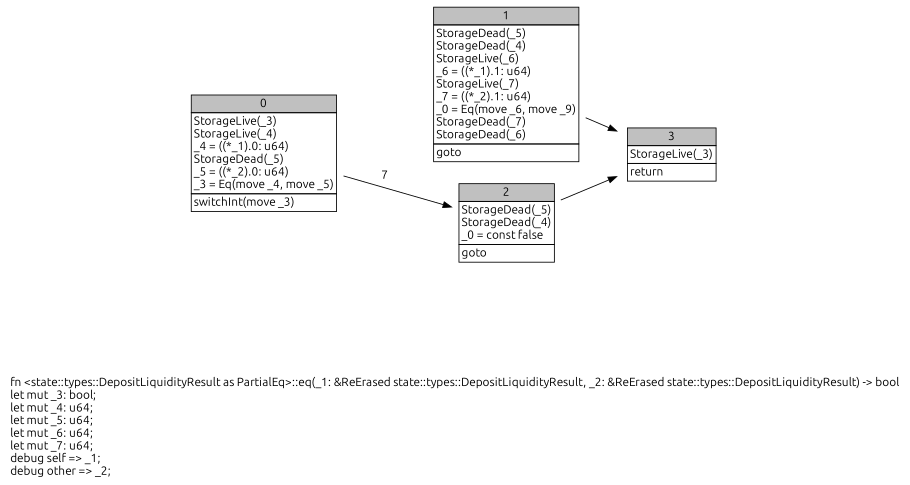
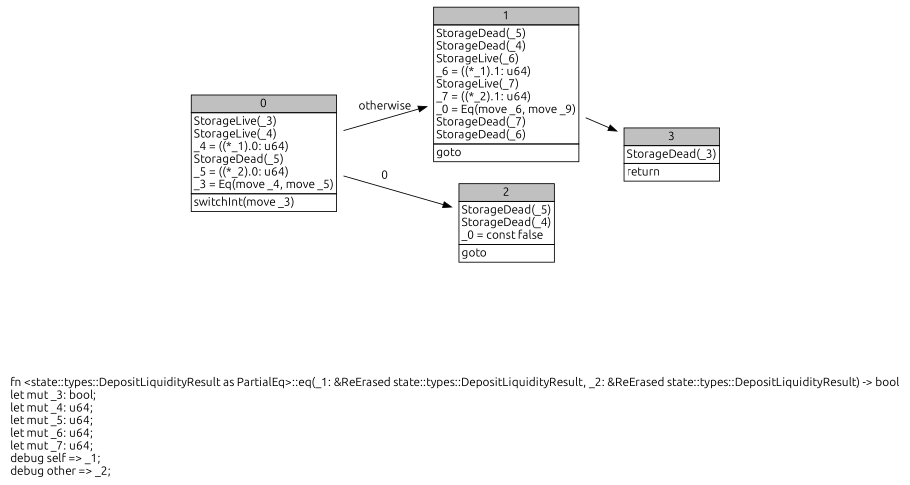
none -> (381, 120)
(672, 154) -> (672, 154)
(385, 176) -> (385, 176)
(585, 190) -> none
